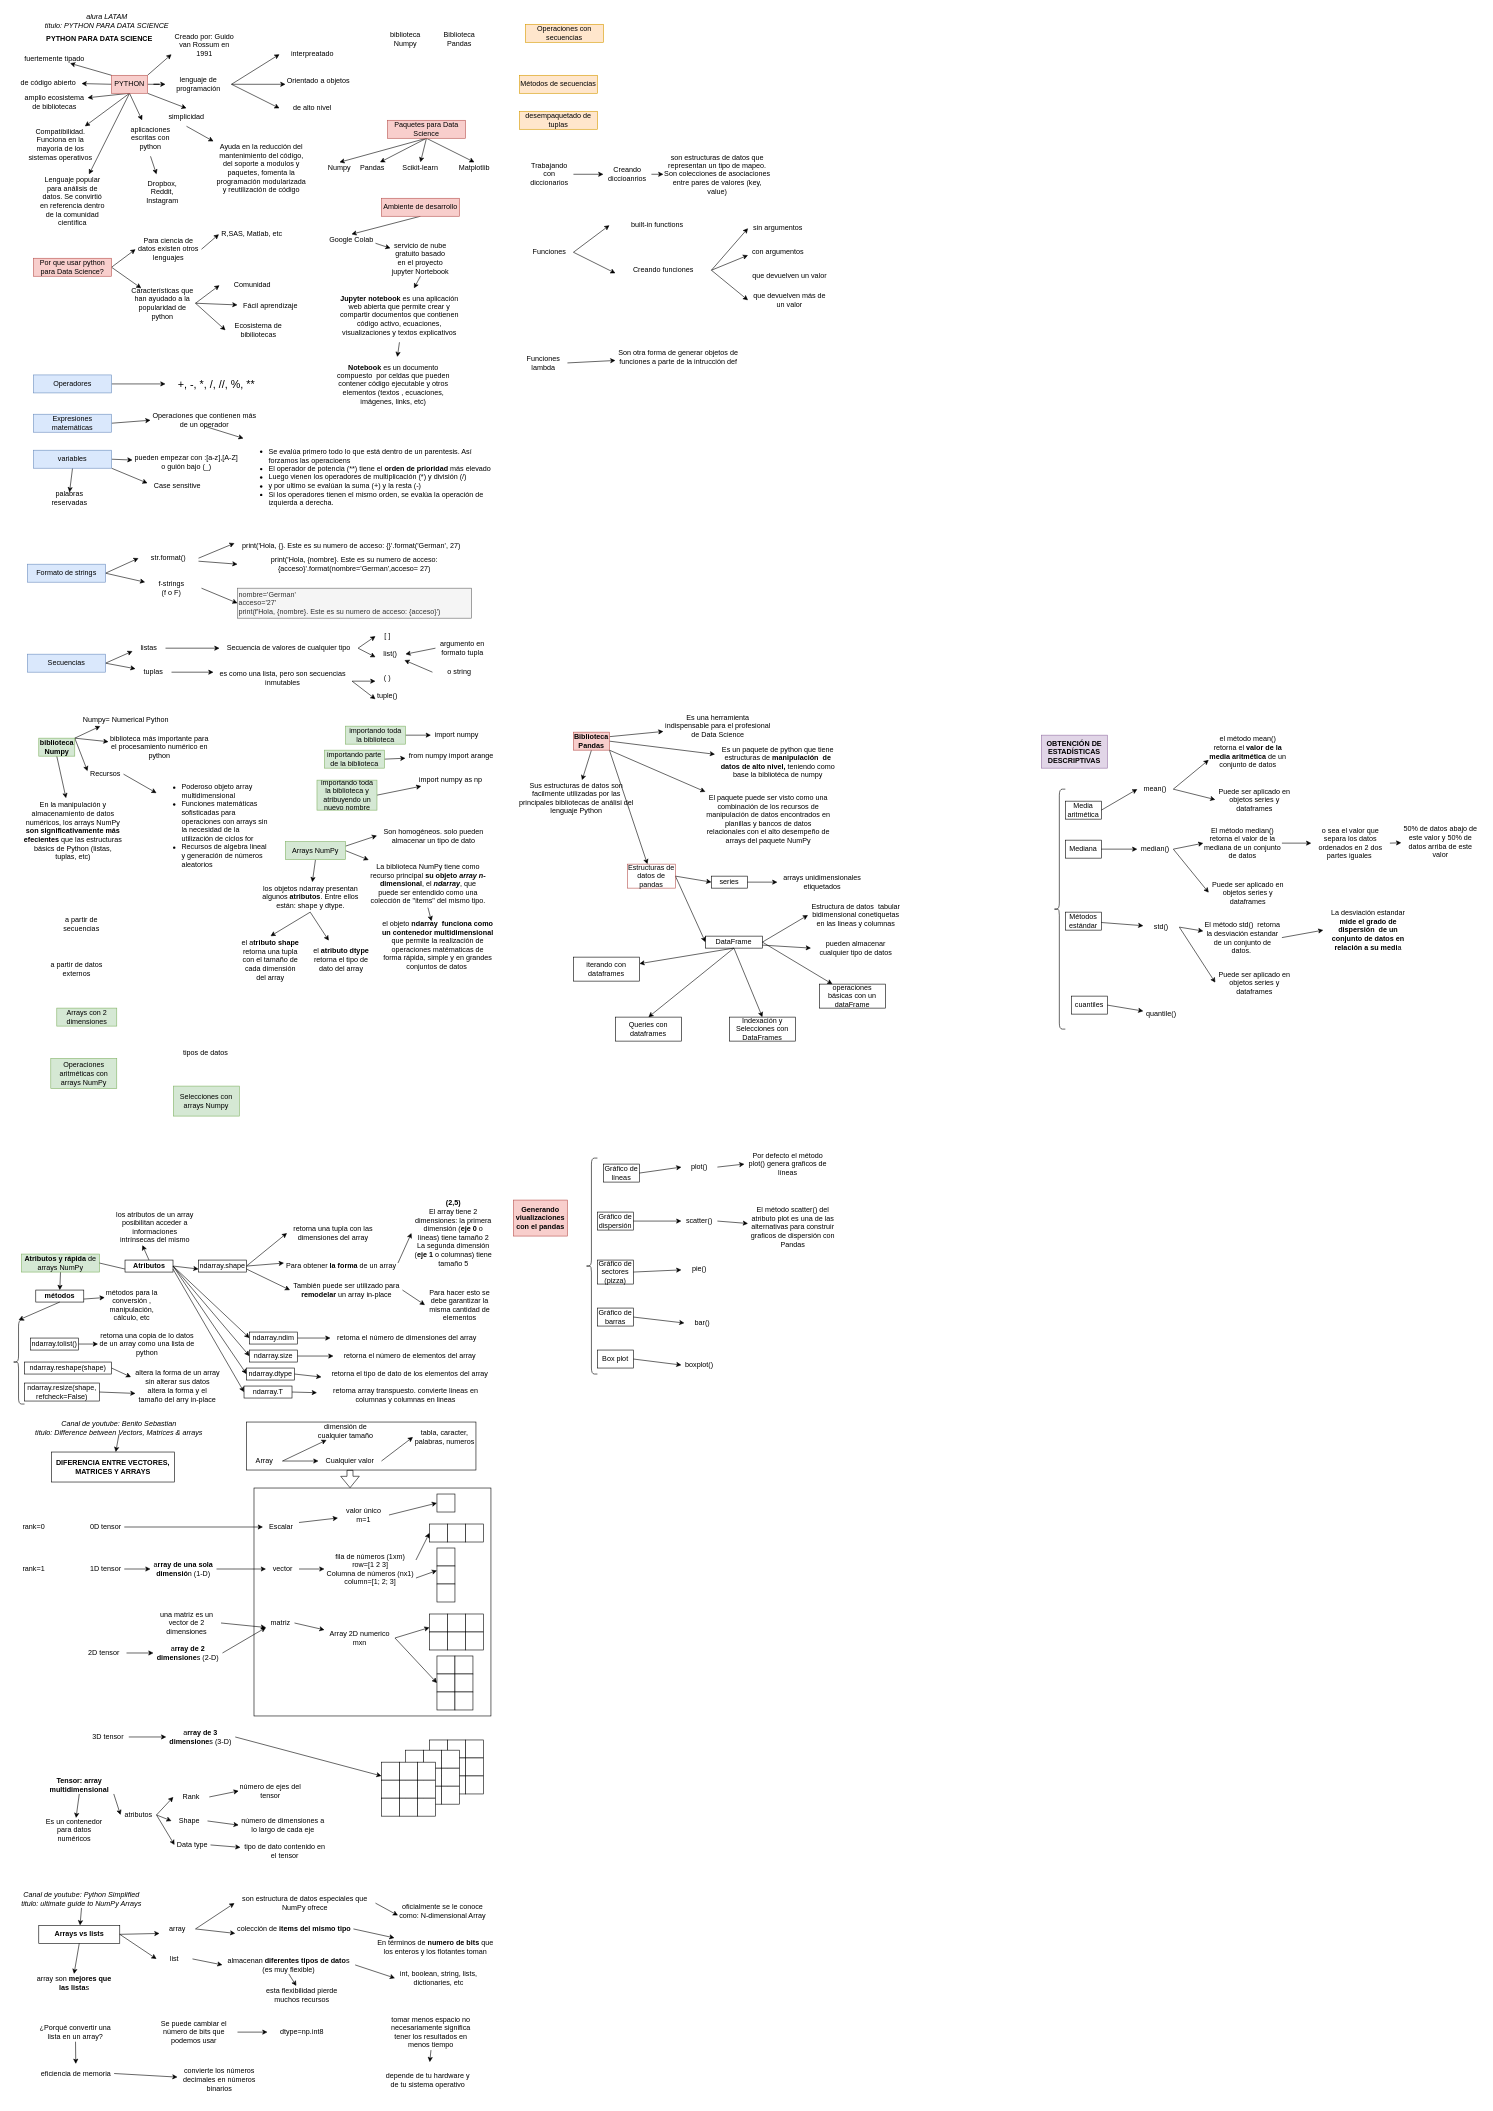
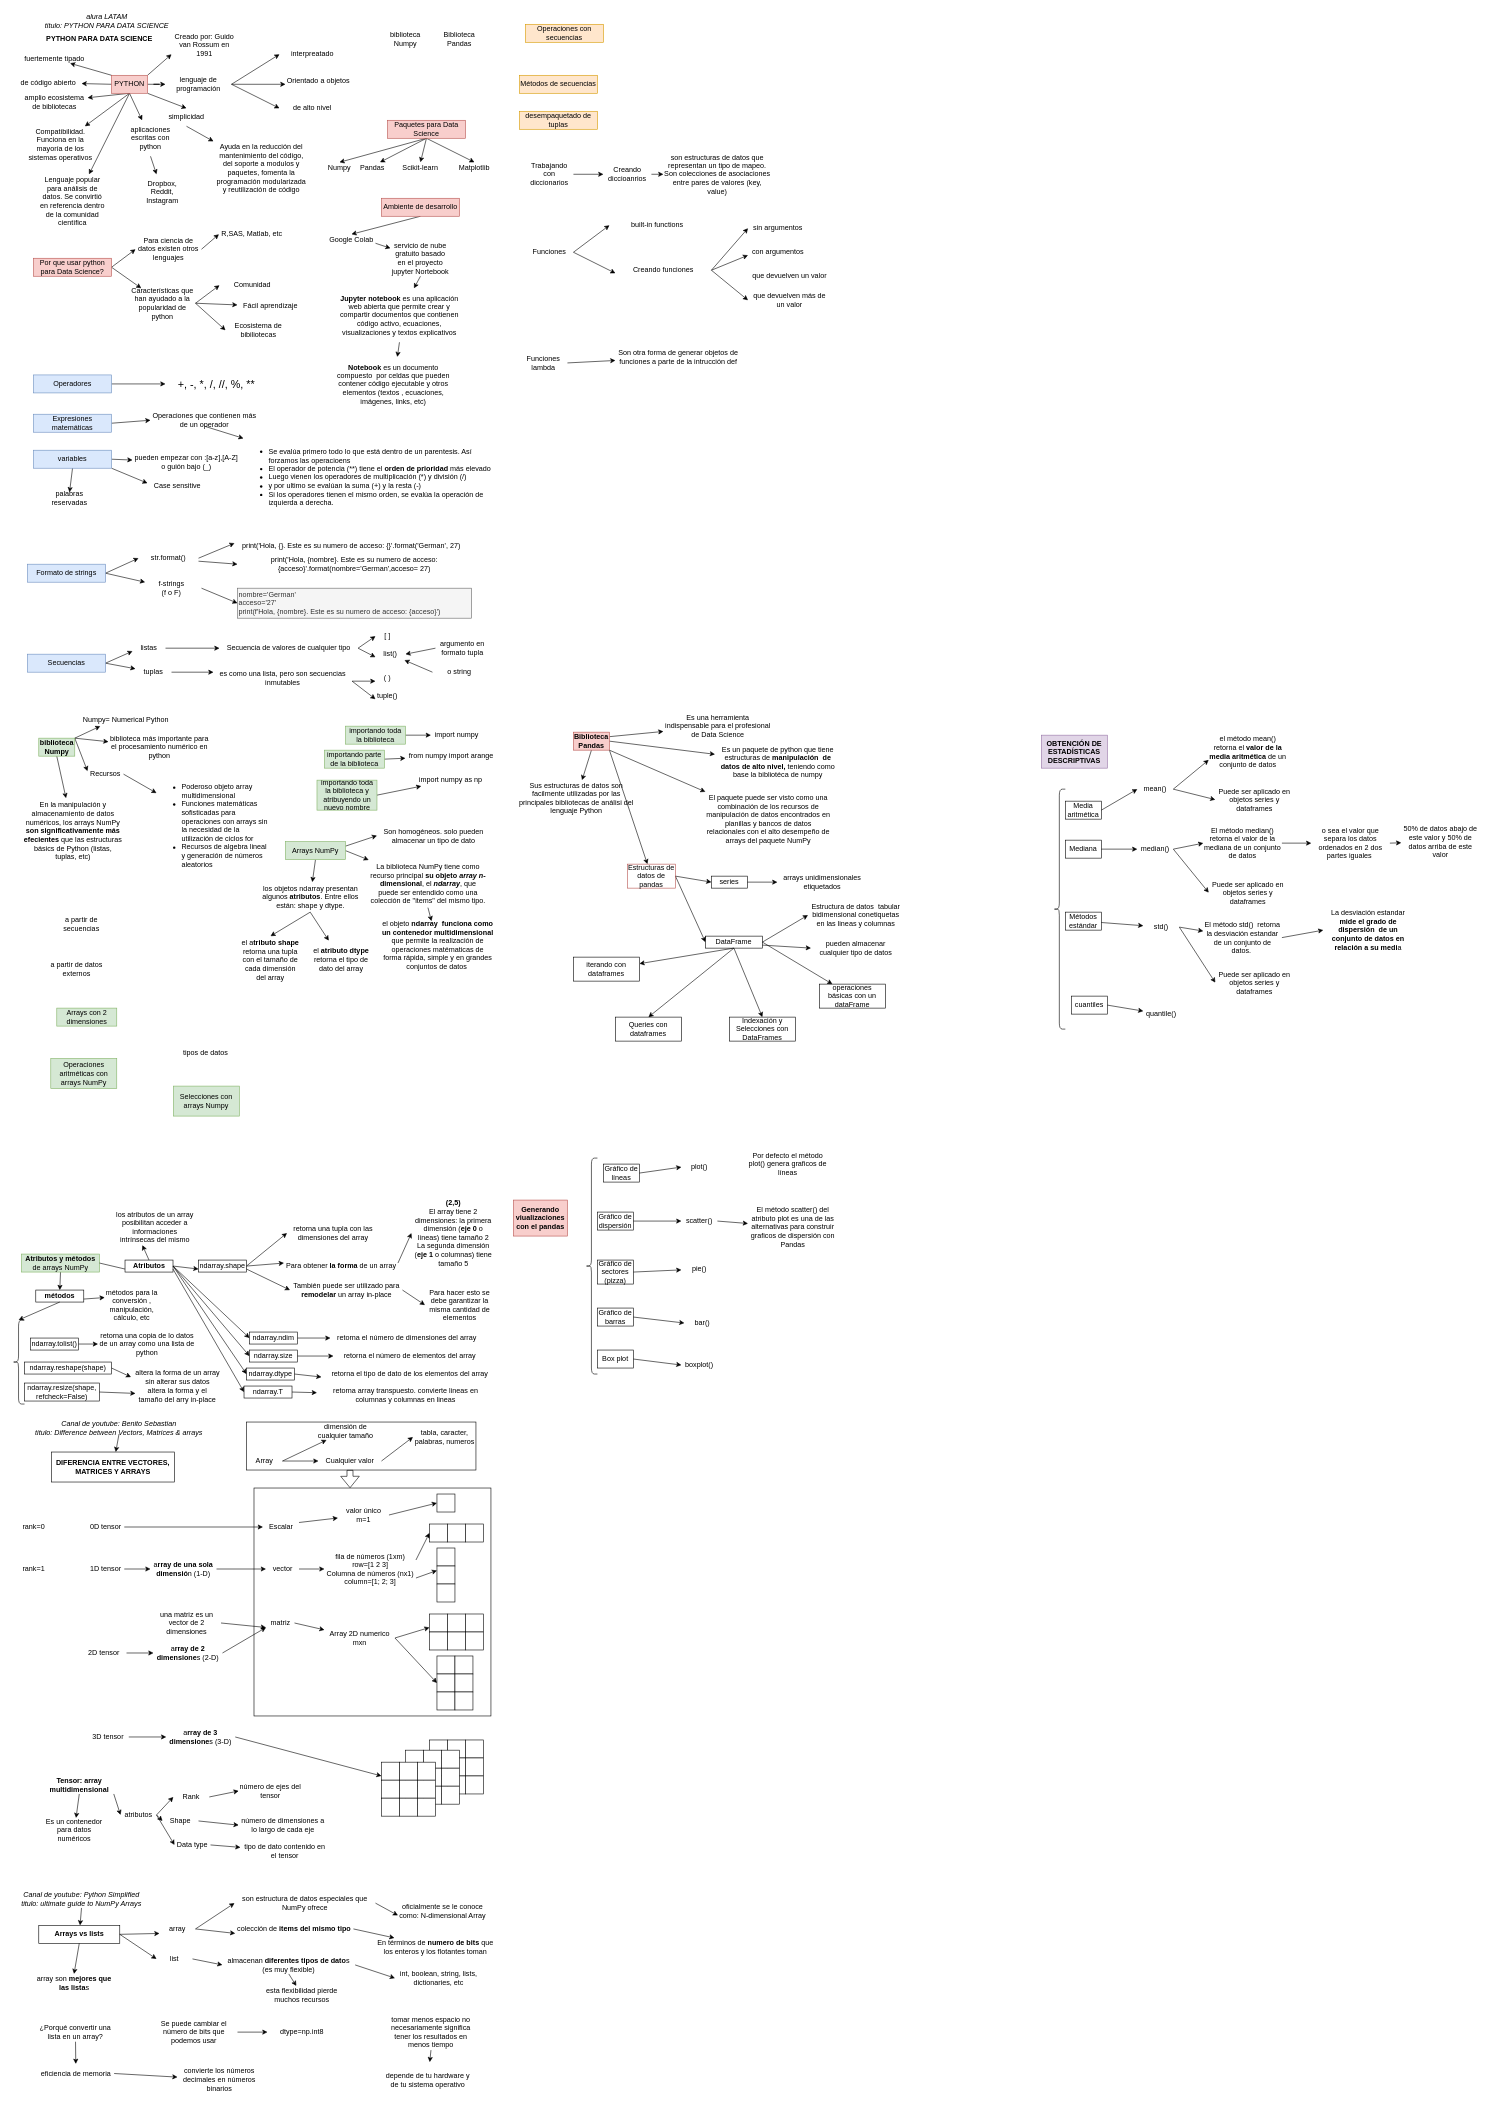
(729, 1166) -> none
(60, 1263) -> (60, 1263)
(189, 1821) -> (180, 1821)
